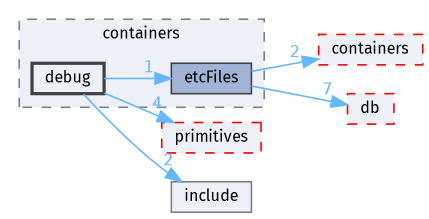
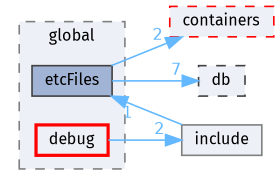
(142, 34) -> (72, 37)
(68, 78) -> (72, 140)
(129, 78) -> (154, 113)
(371, 109) -> (222, 81)
(211, 138) -> none
